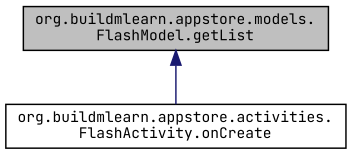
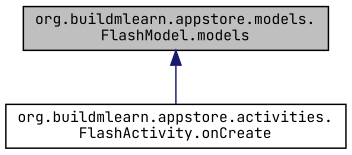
(176, 28) -> (176, 28)
